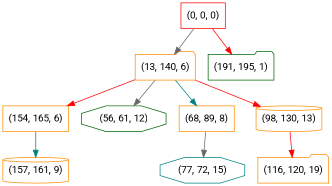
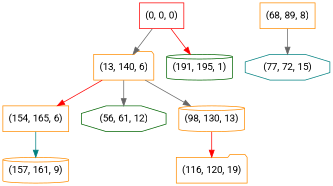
(241, 67) -> (200, 67)
(184, 90) -> none
(225, 92) -> (165, 91)
